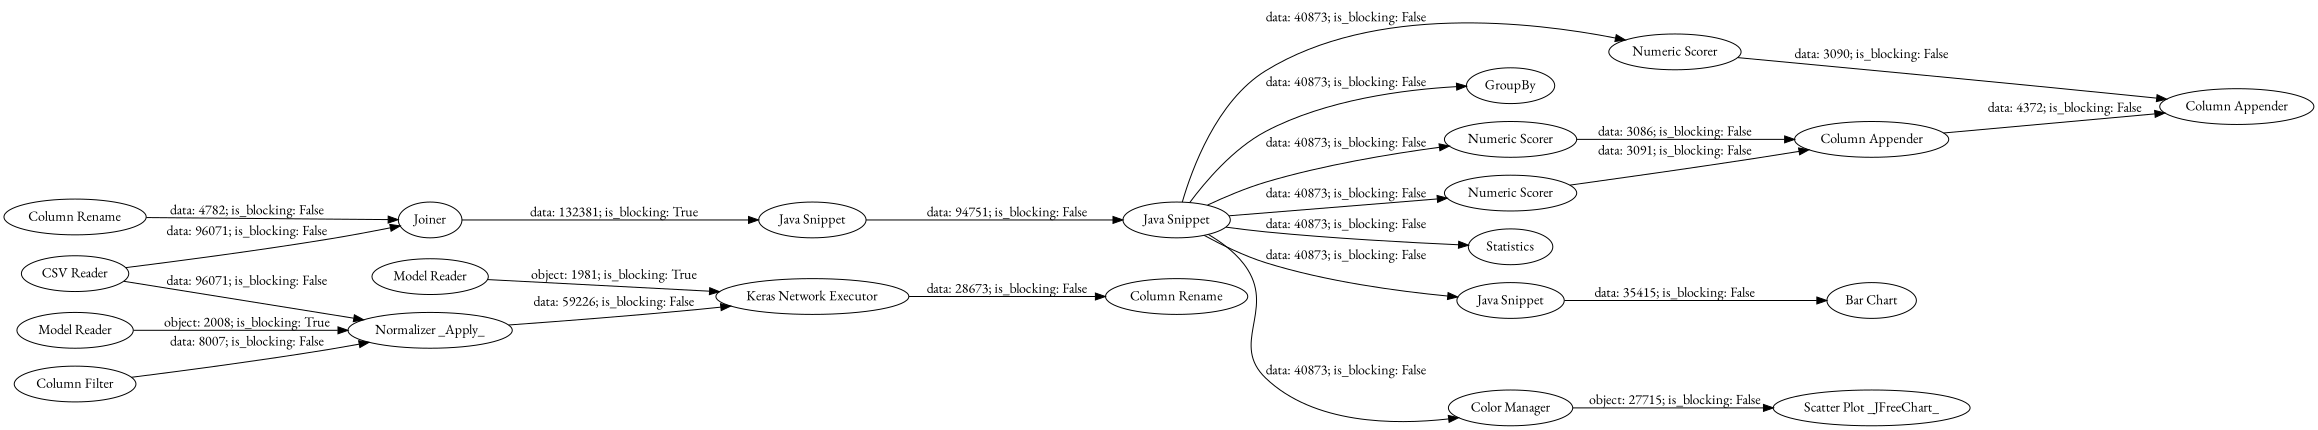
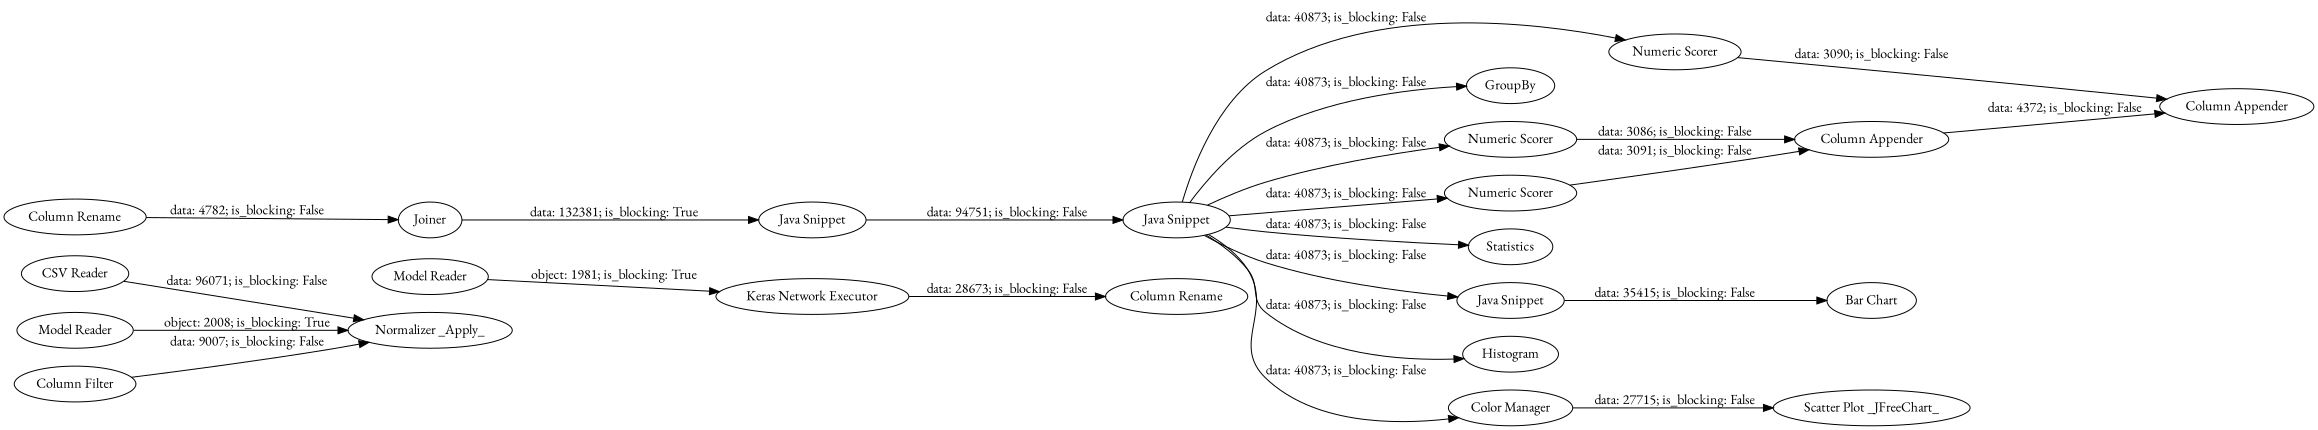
(258, 250) -> none
(615, 317) -> none
(247, 342) -> (247, 342)
none -> (1511, 354)
(1675, 400) -> (1675, 400)
